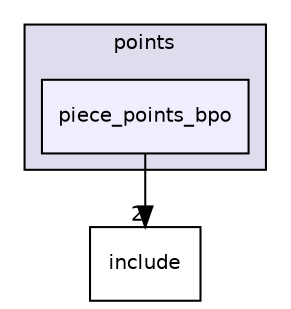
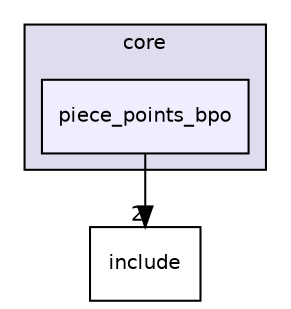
(145, 44) -> (145, 44)
